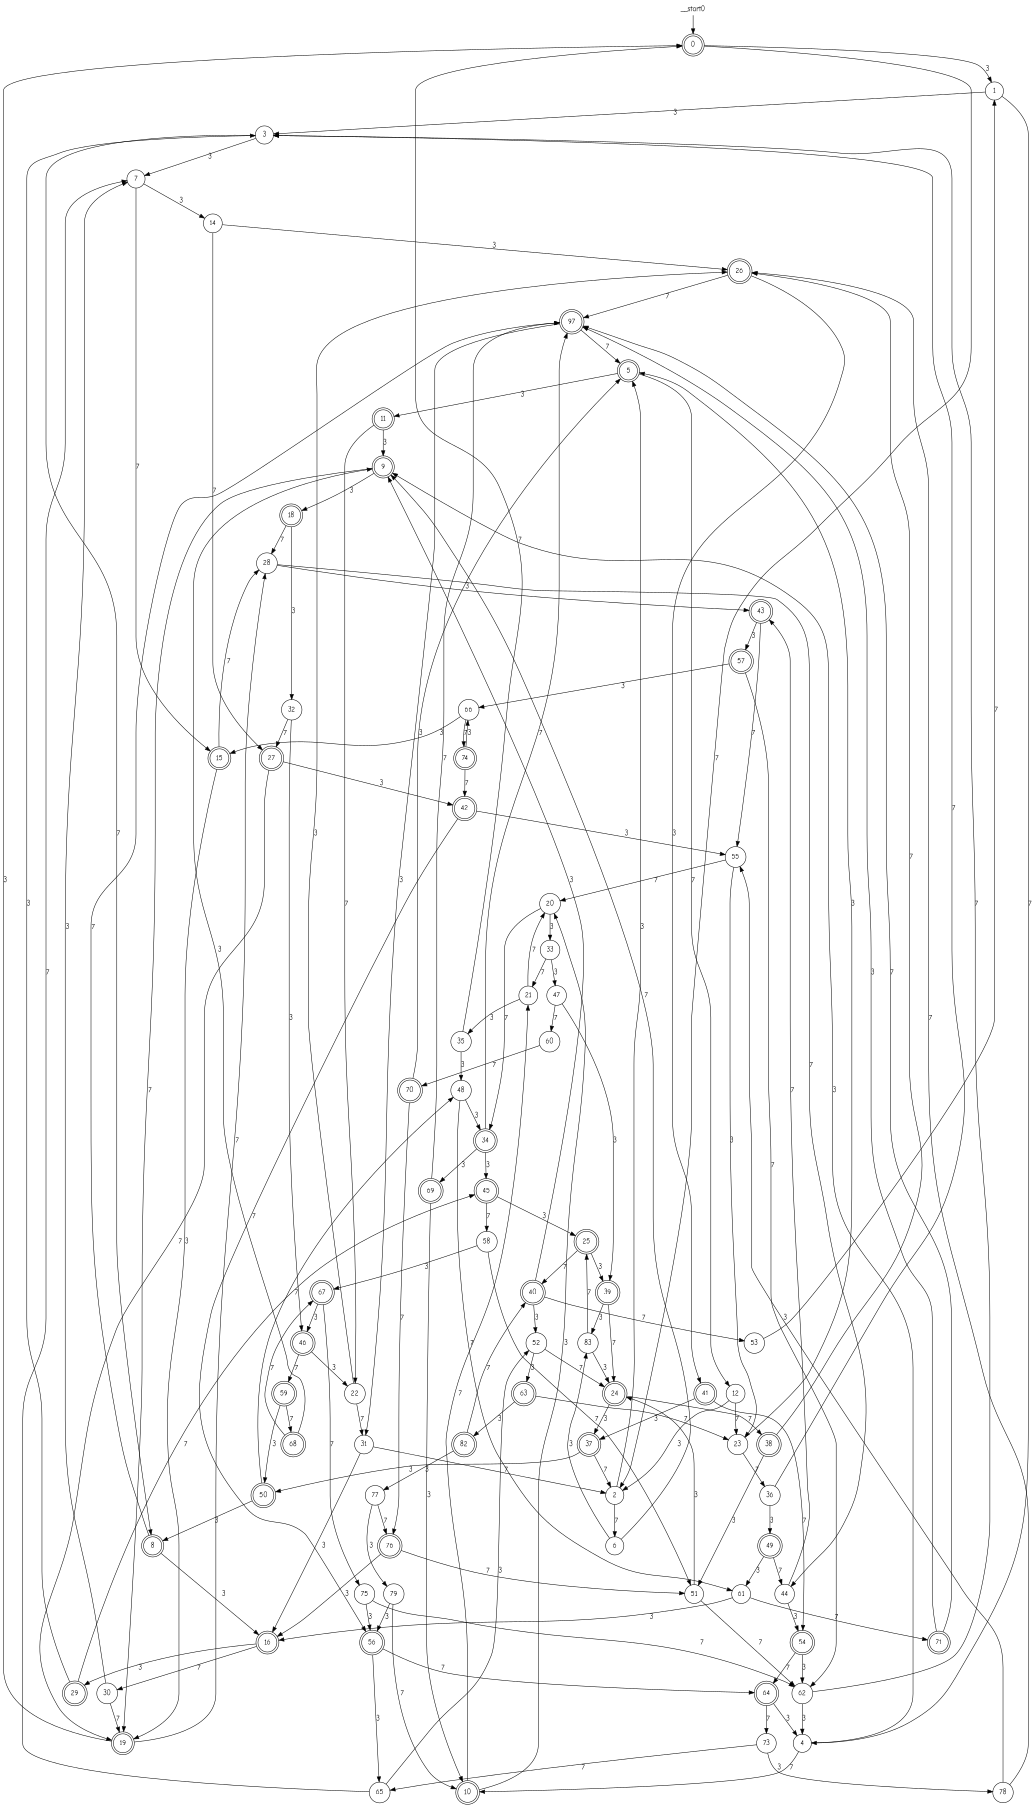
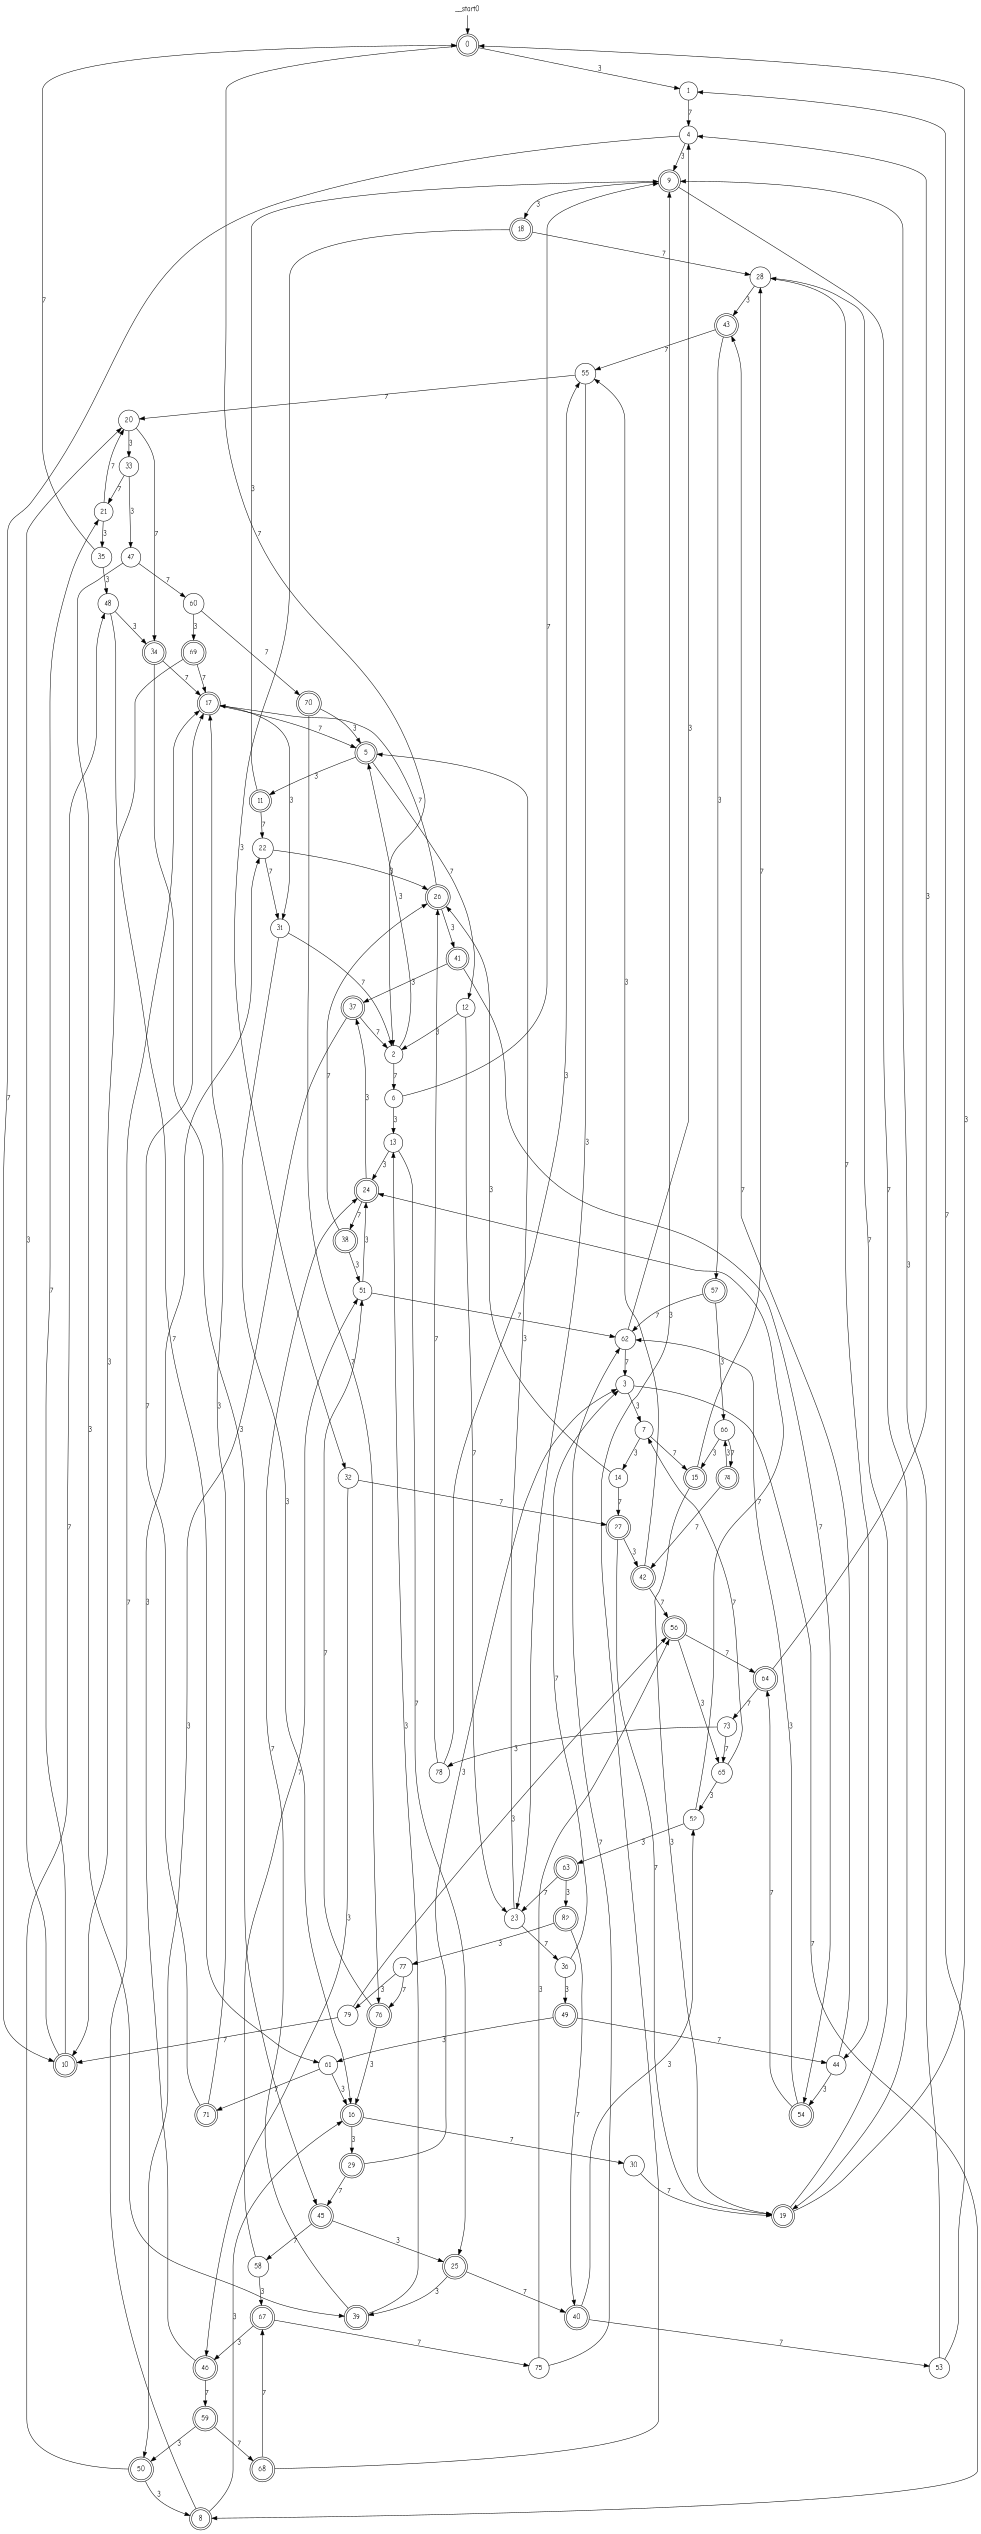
(632, 113) -> none
(572, 322) -> (209, 703)
(563, 866) -> (907, 1179)
(65, 926) -> none
(461, 1163) -> (194, 625)
(588, 1343) -> (393, 1143)
